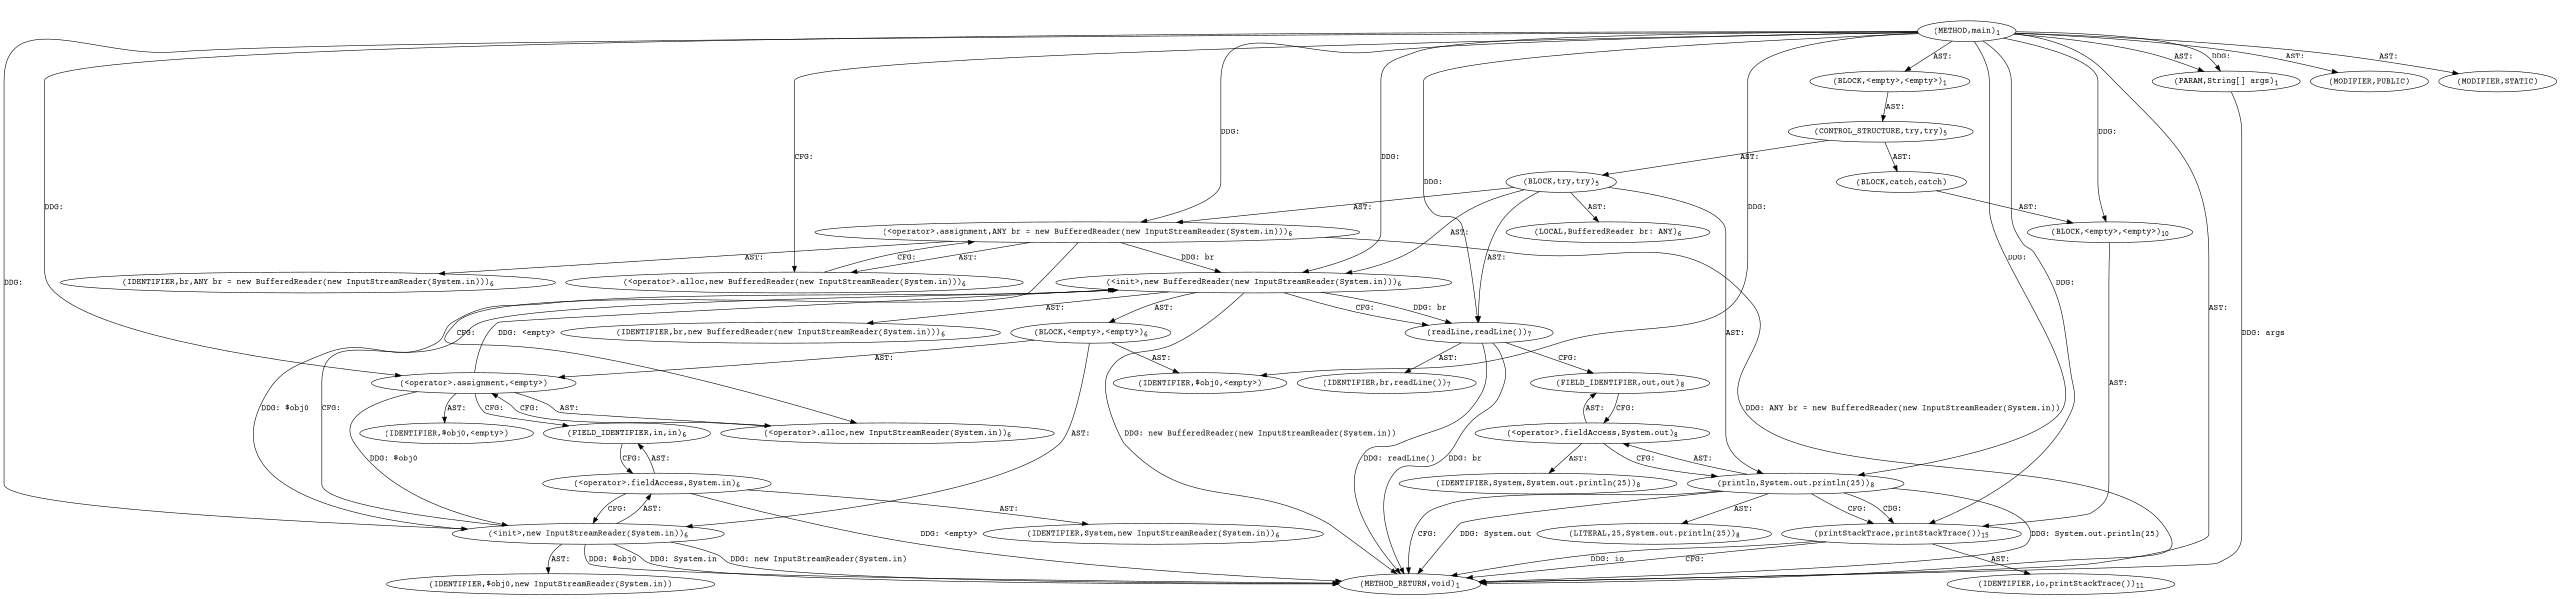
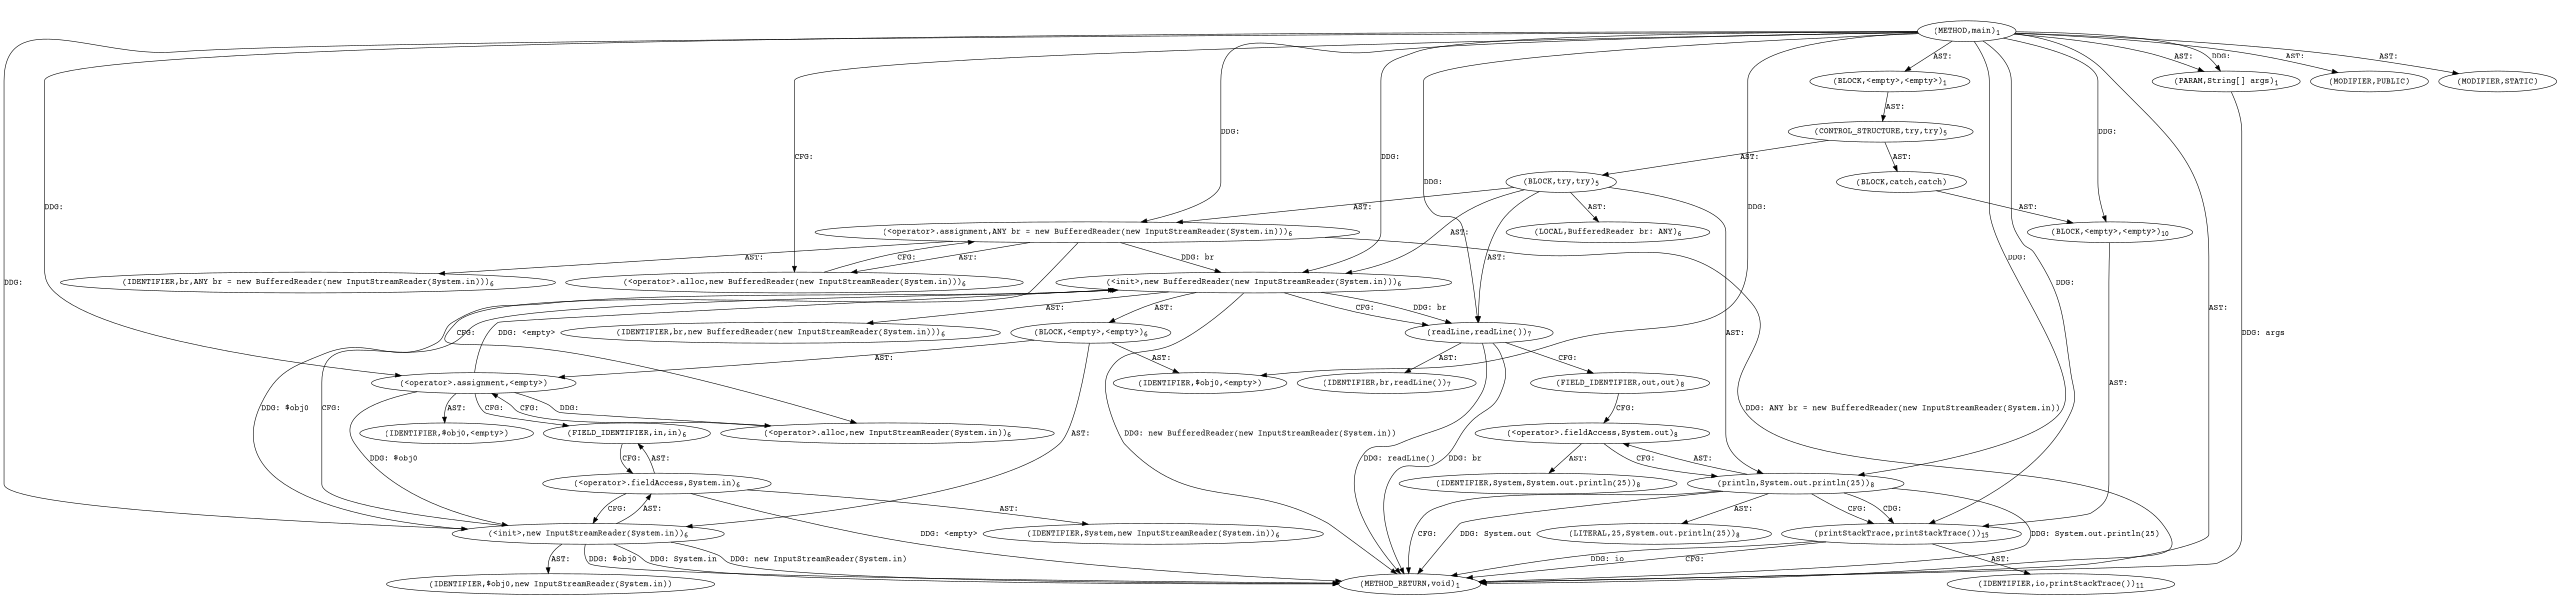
(572, 408) -> (572, 408)
(1584, 409) -> none
